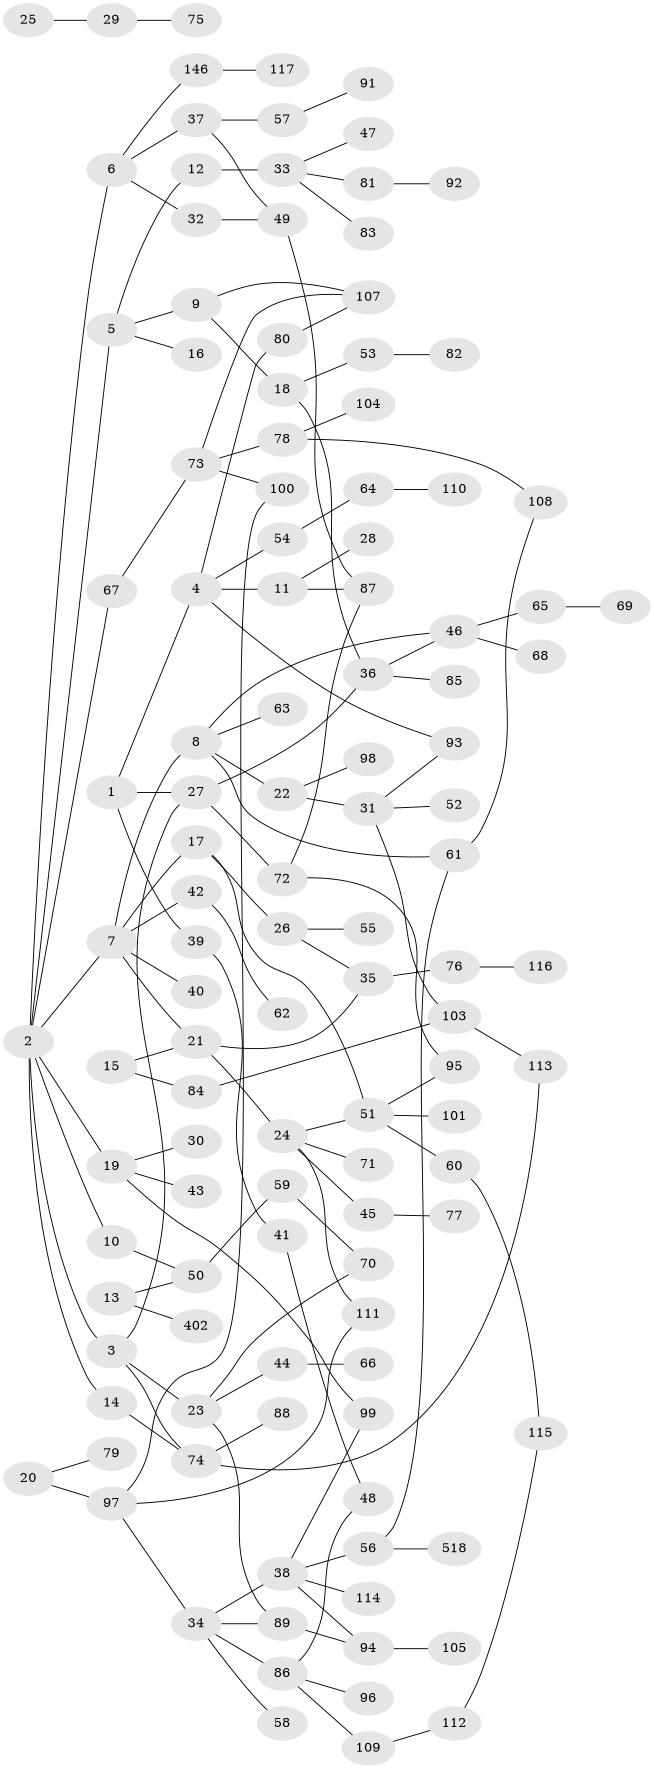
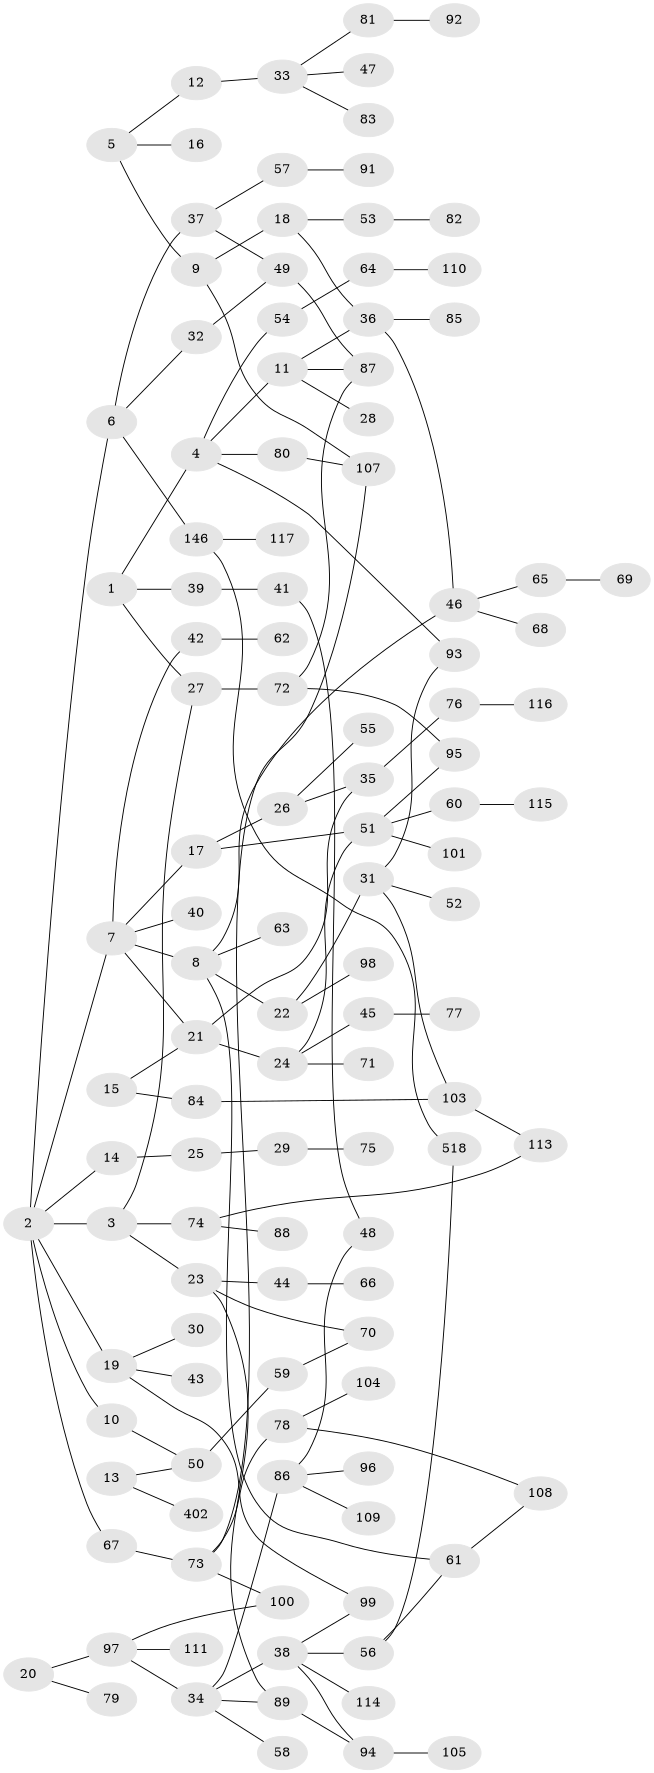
(70, 686) -> none
(293, 745) -> (325, 344)
none -> (285, 869)
(325, 1217) -> none
(158, 1435) -> (154, 1156)
(455, 1723) -> none
